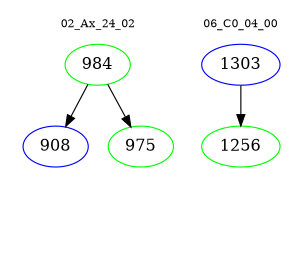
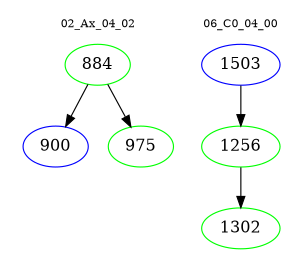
(98, 24) -> (98, 24)
(98, 65) -> (98, 65)
(241, 65) -> (241, 65)
(56, 147) -> (56, 147)
none -> (241, 228)
